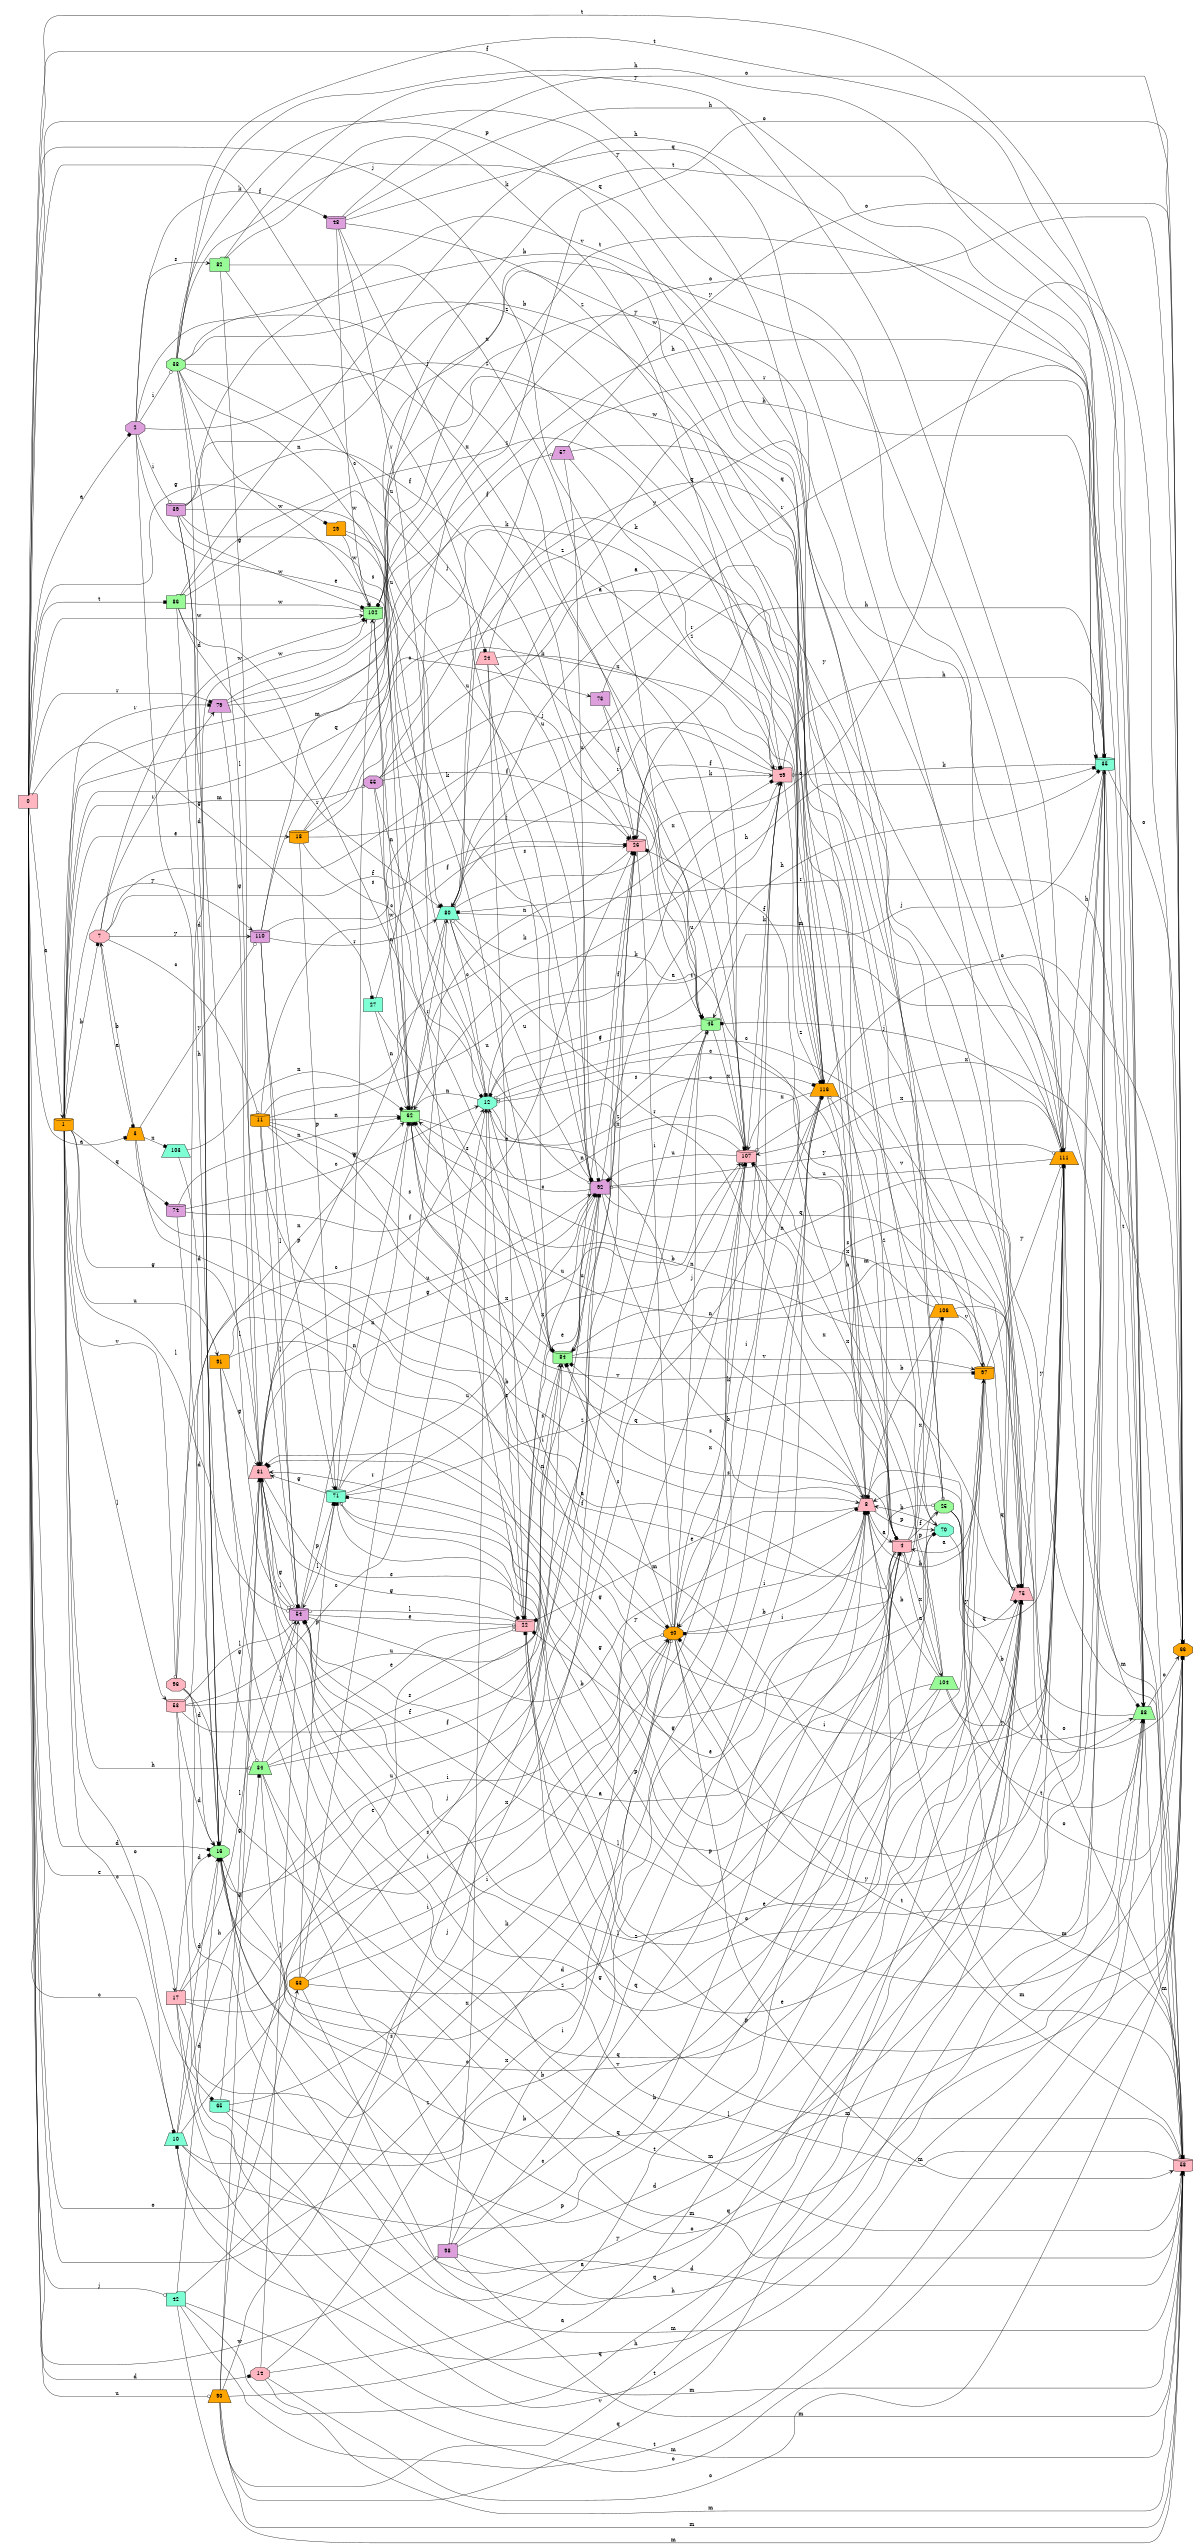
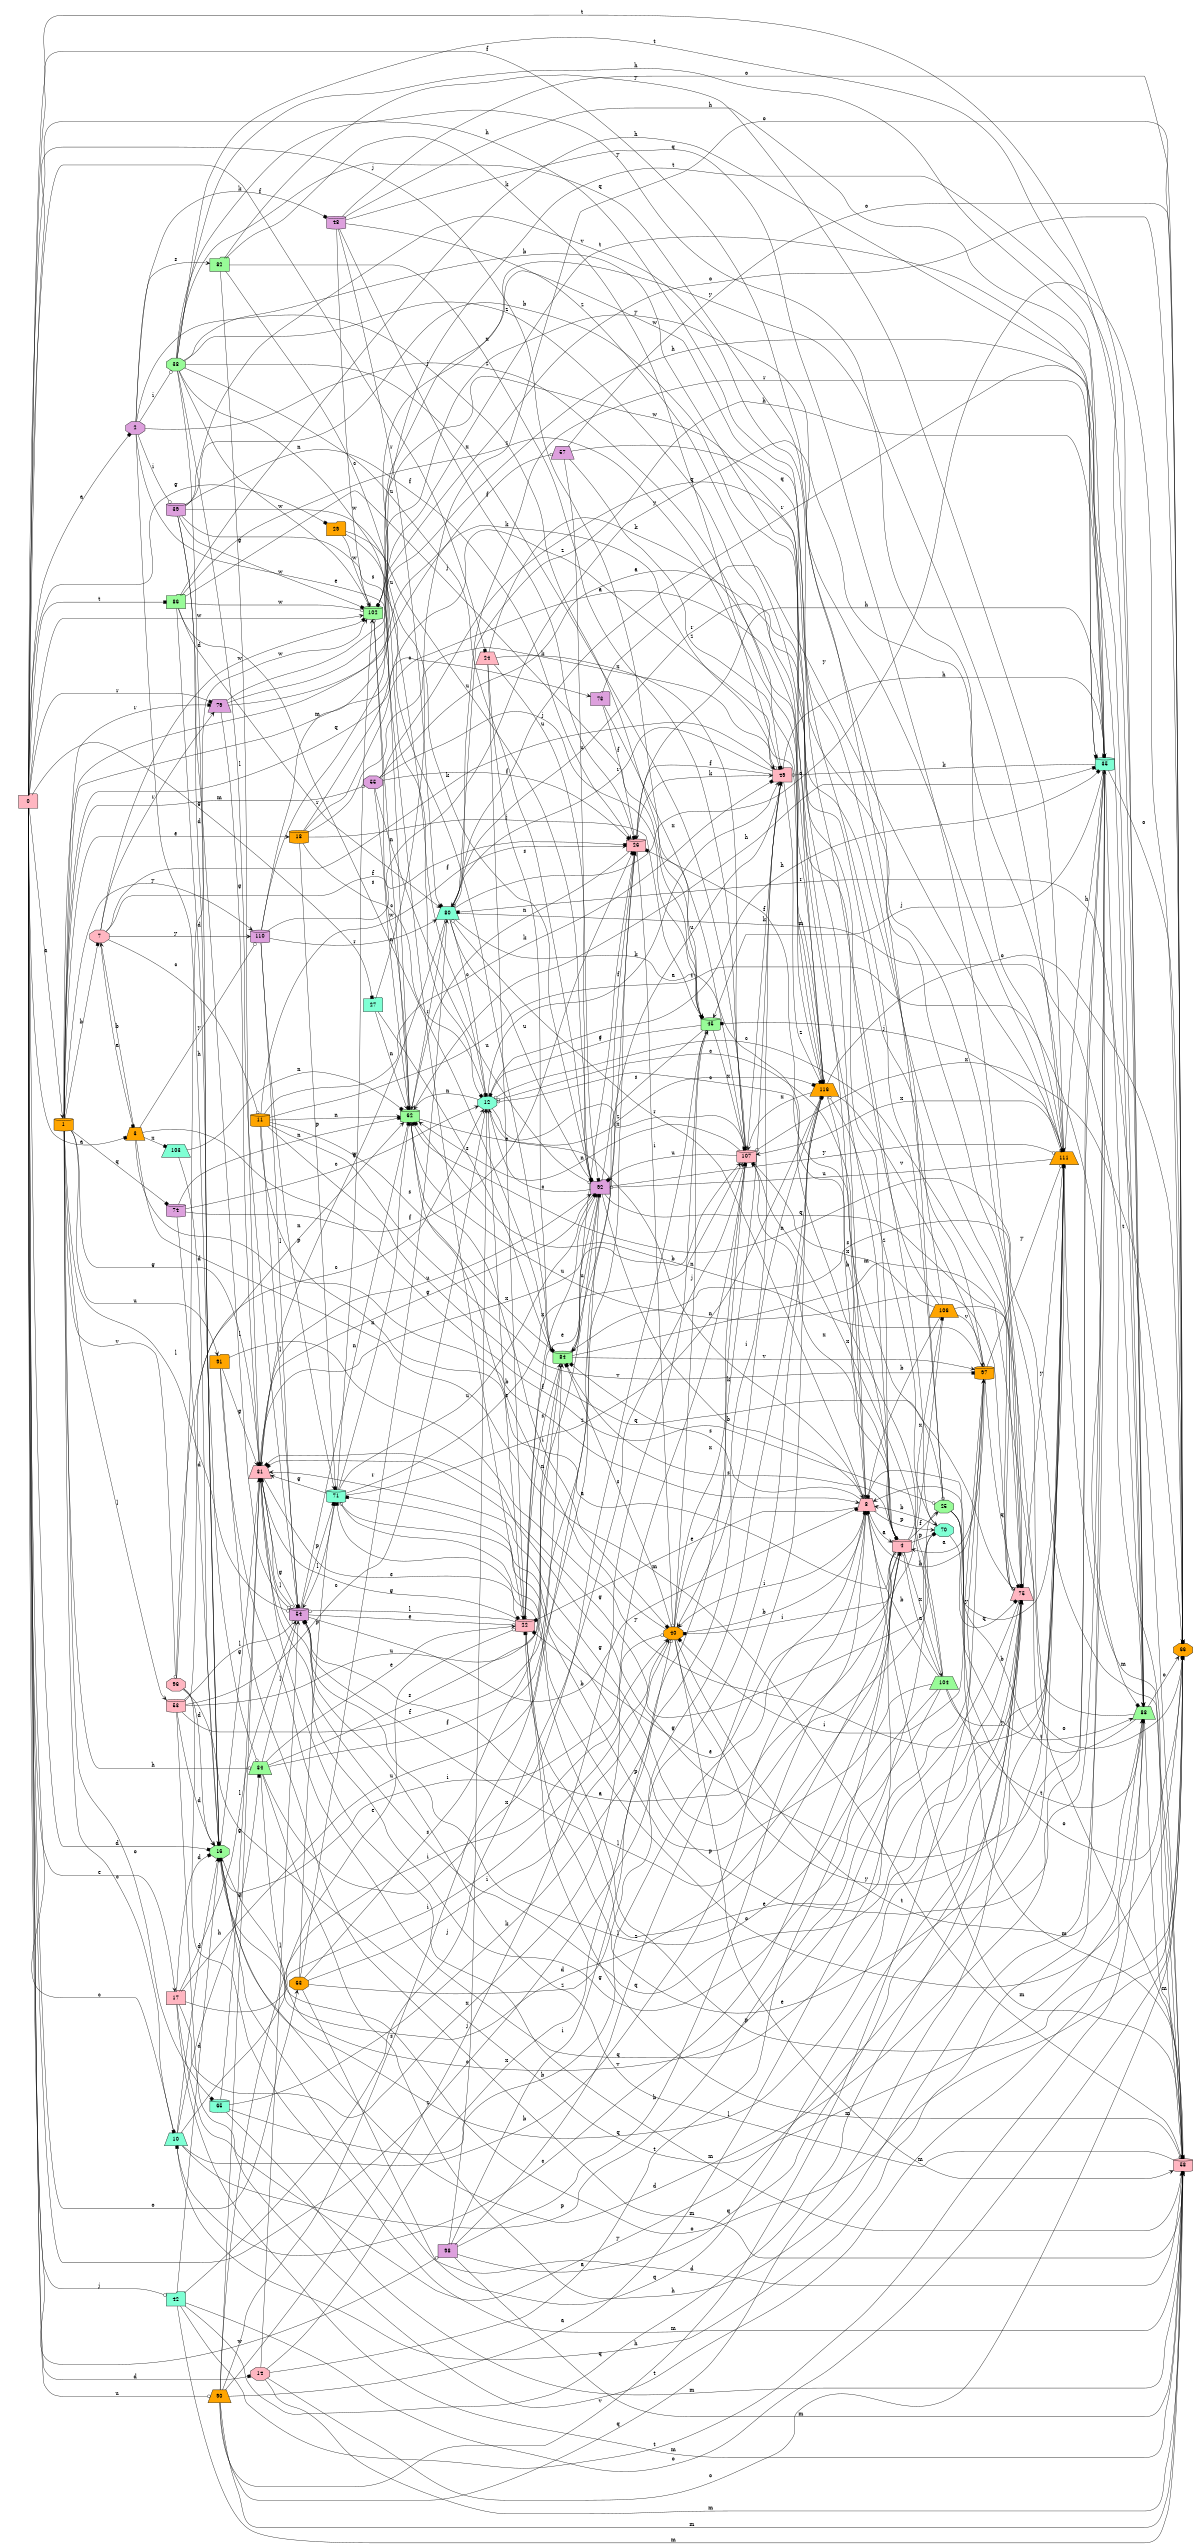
(487, 133) -> (487, 133)
(559, 1489) -> (512, 1371)
(566, 1630) -> (563, 1825)
(382, 1677) -> (382, 1677)
